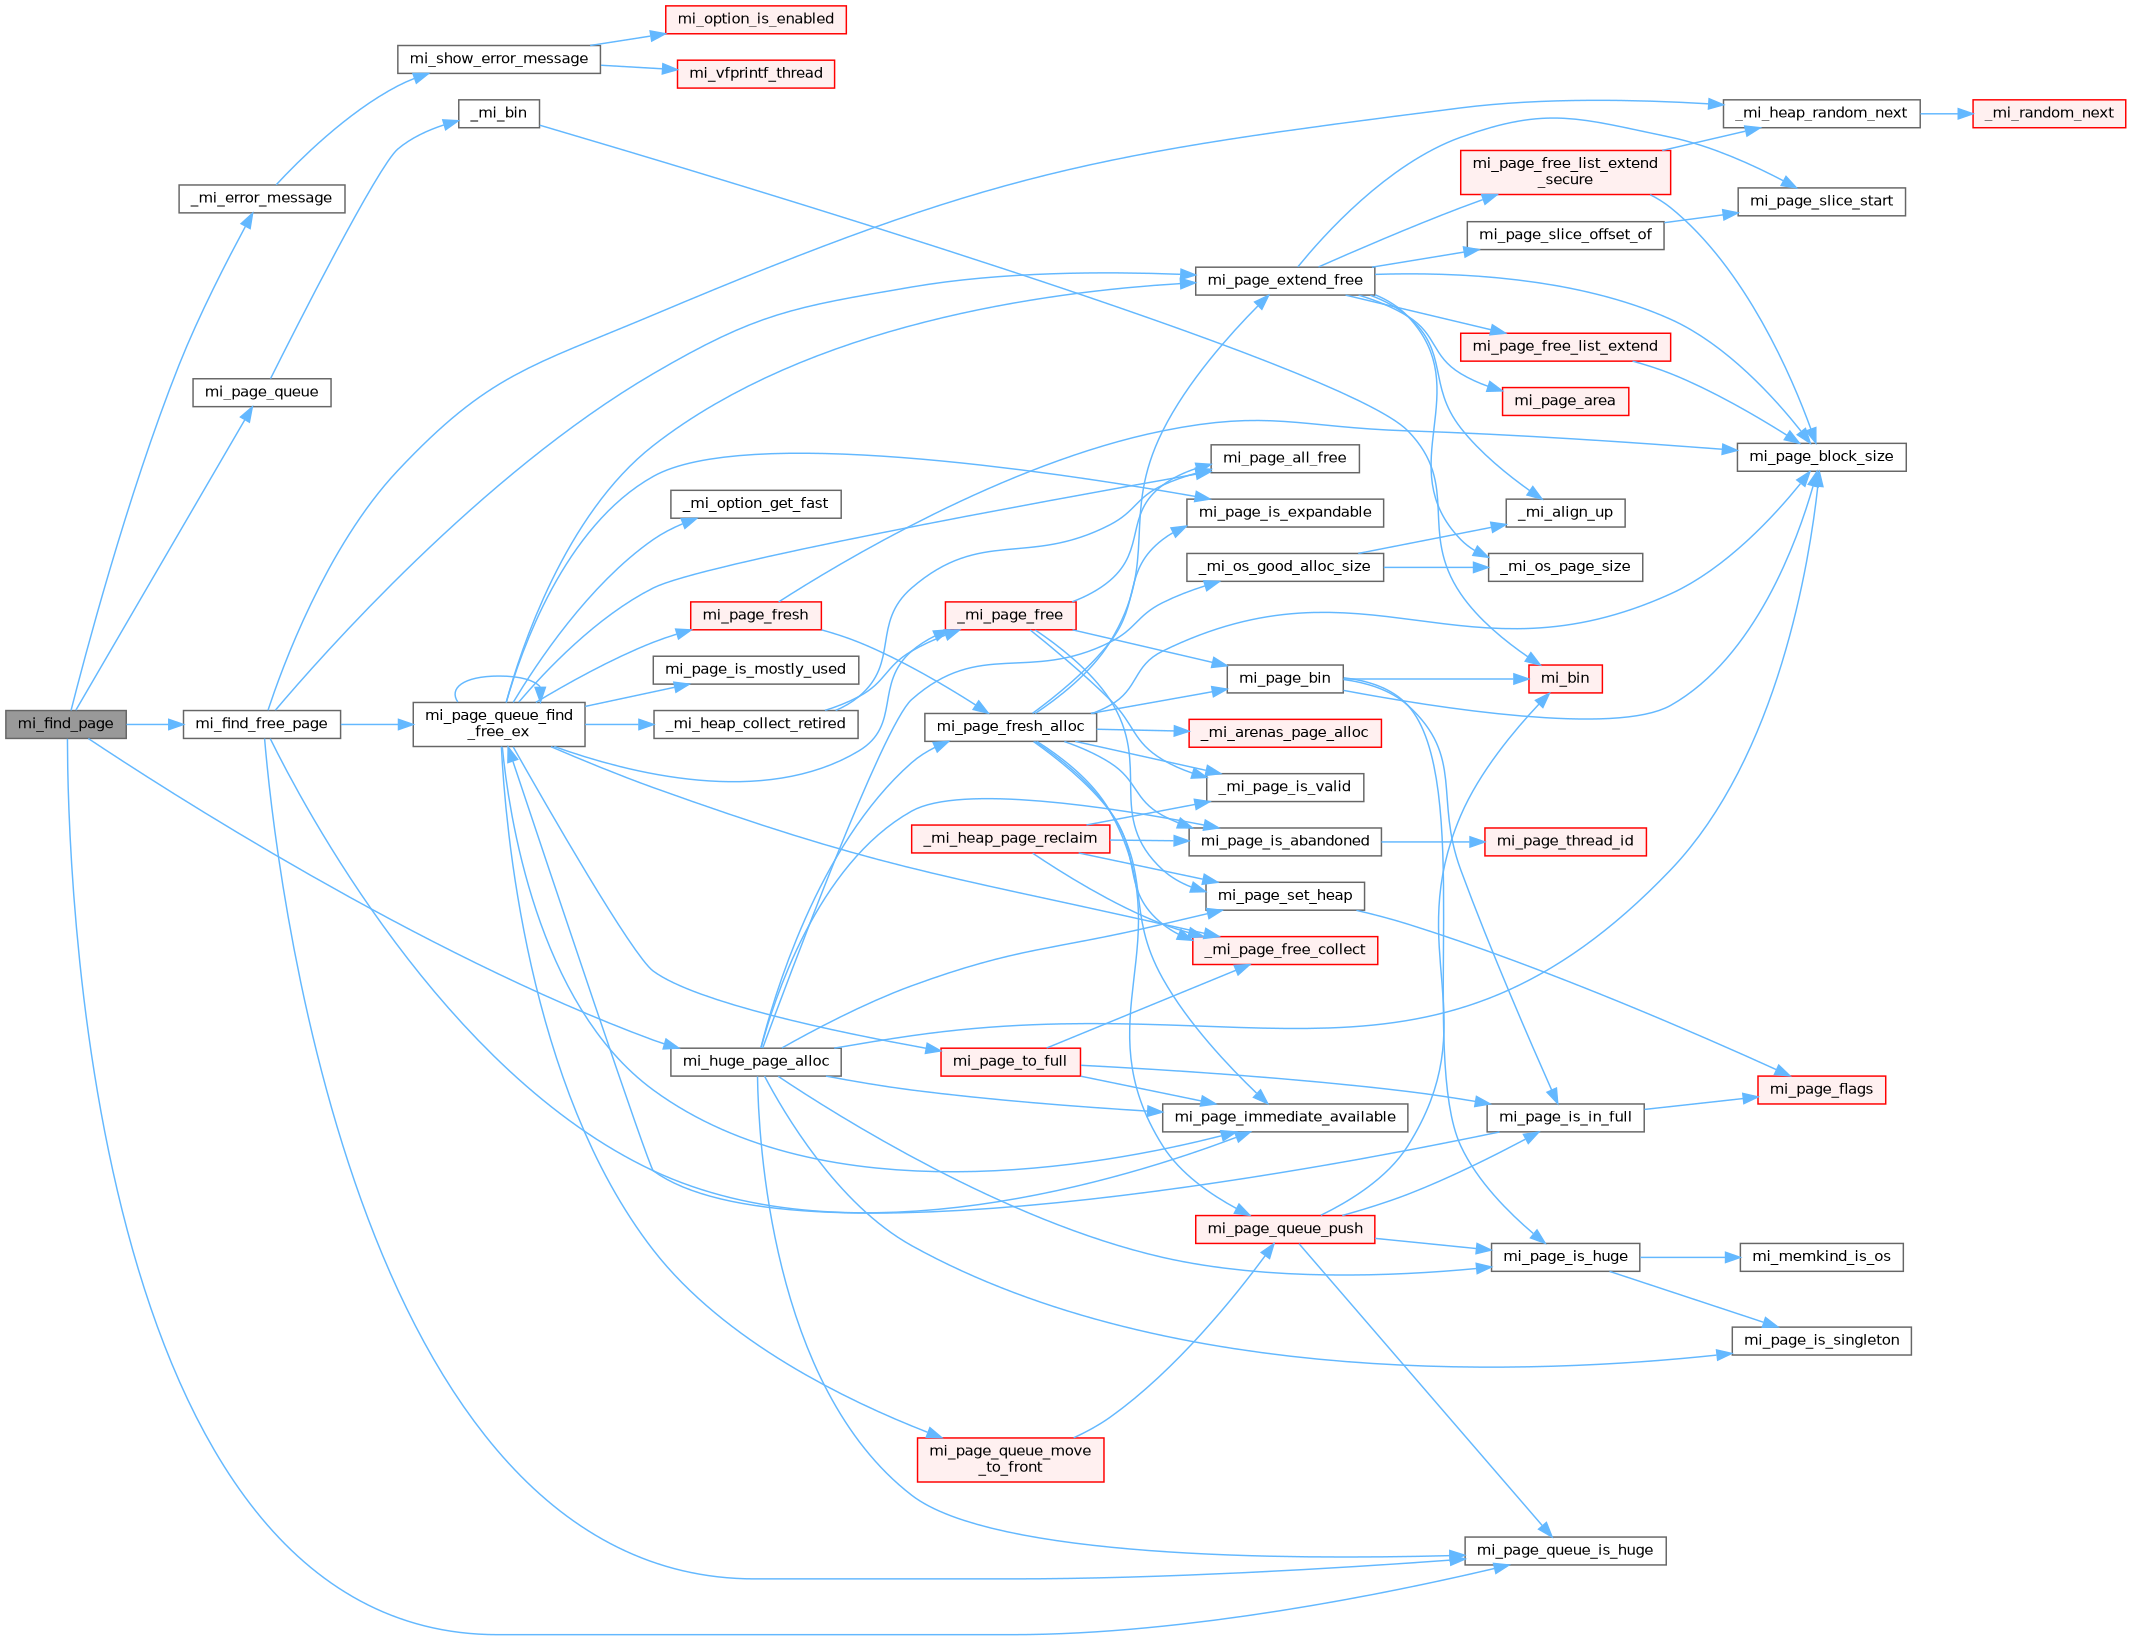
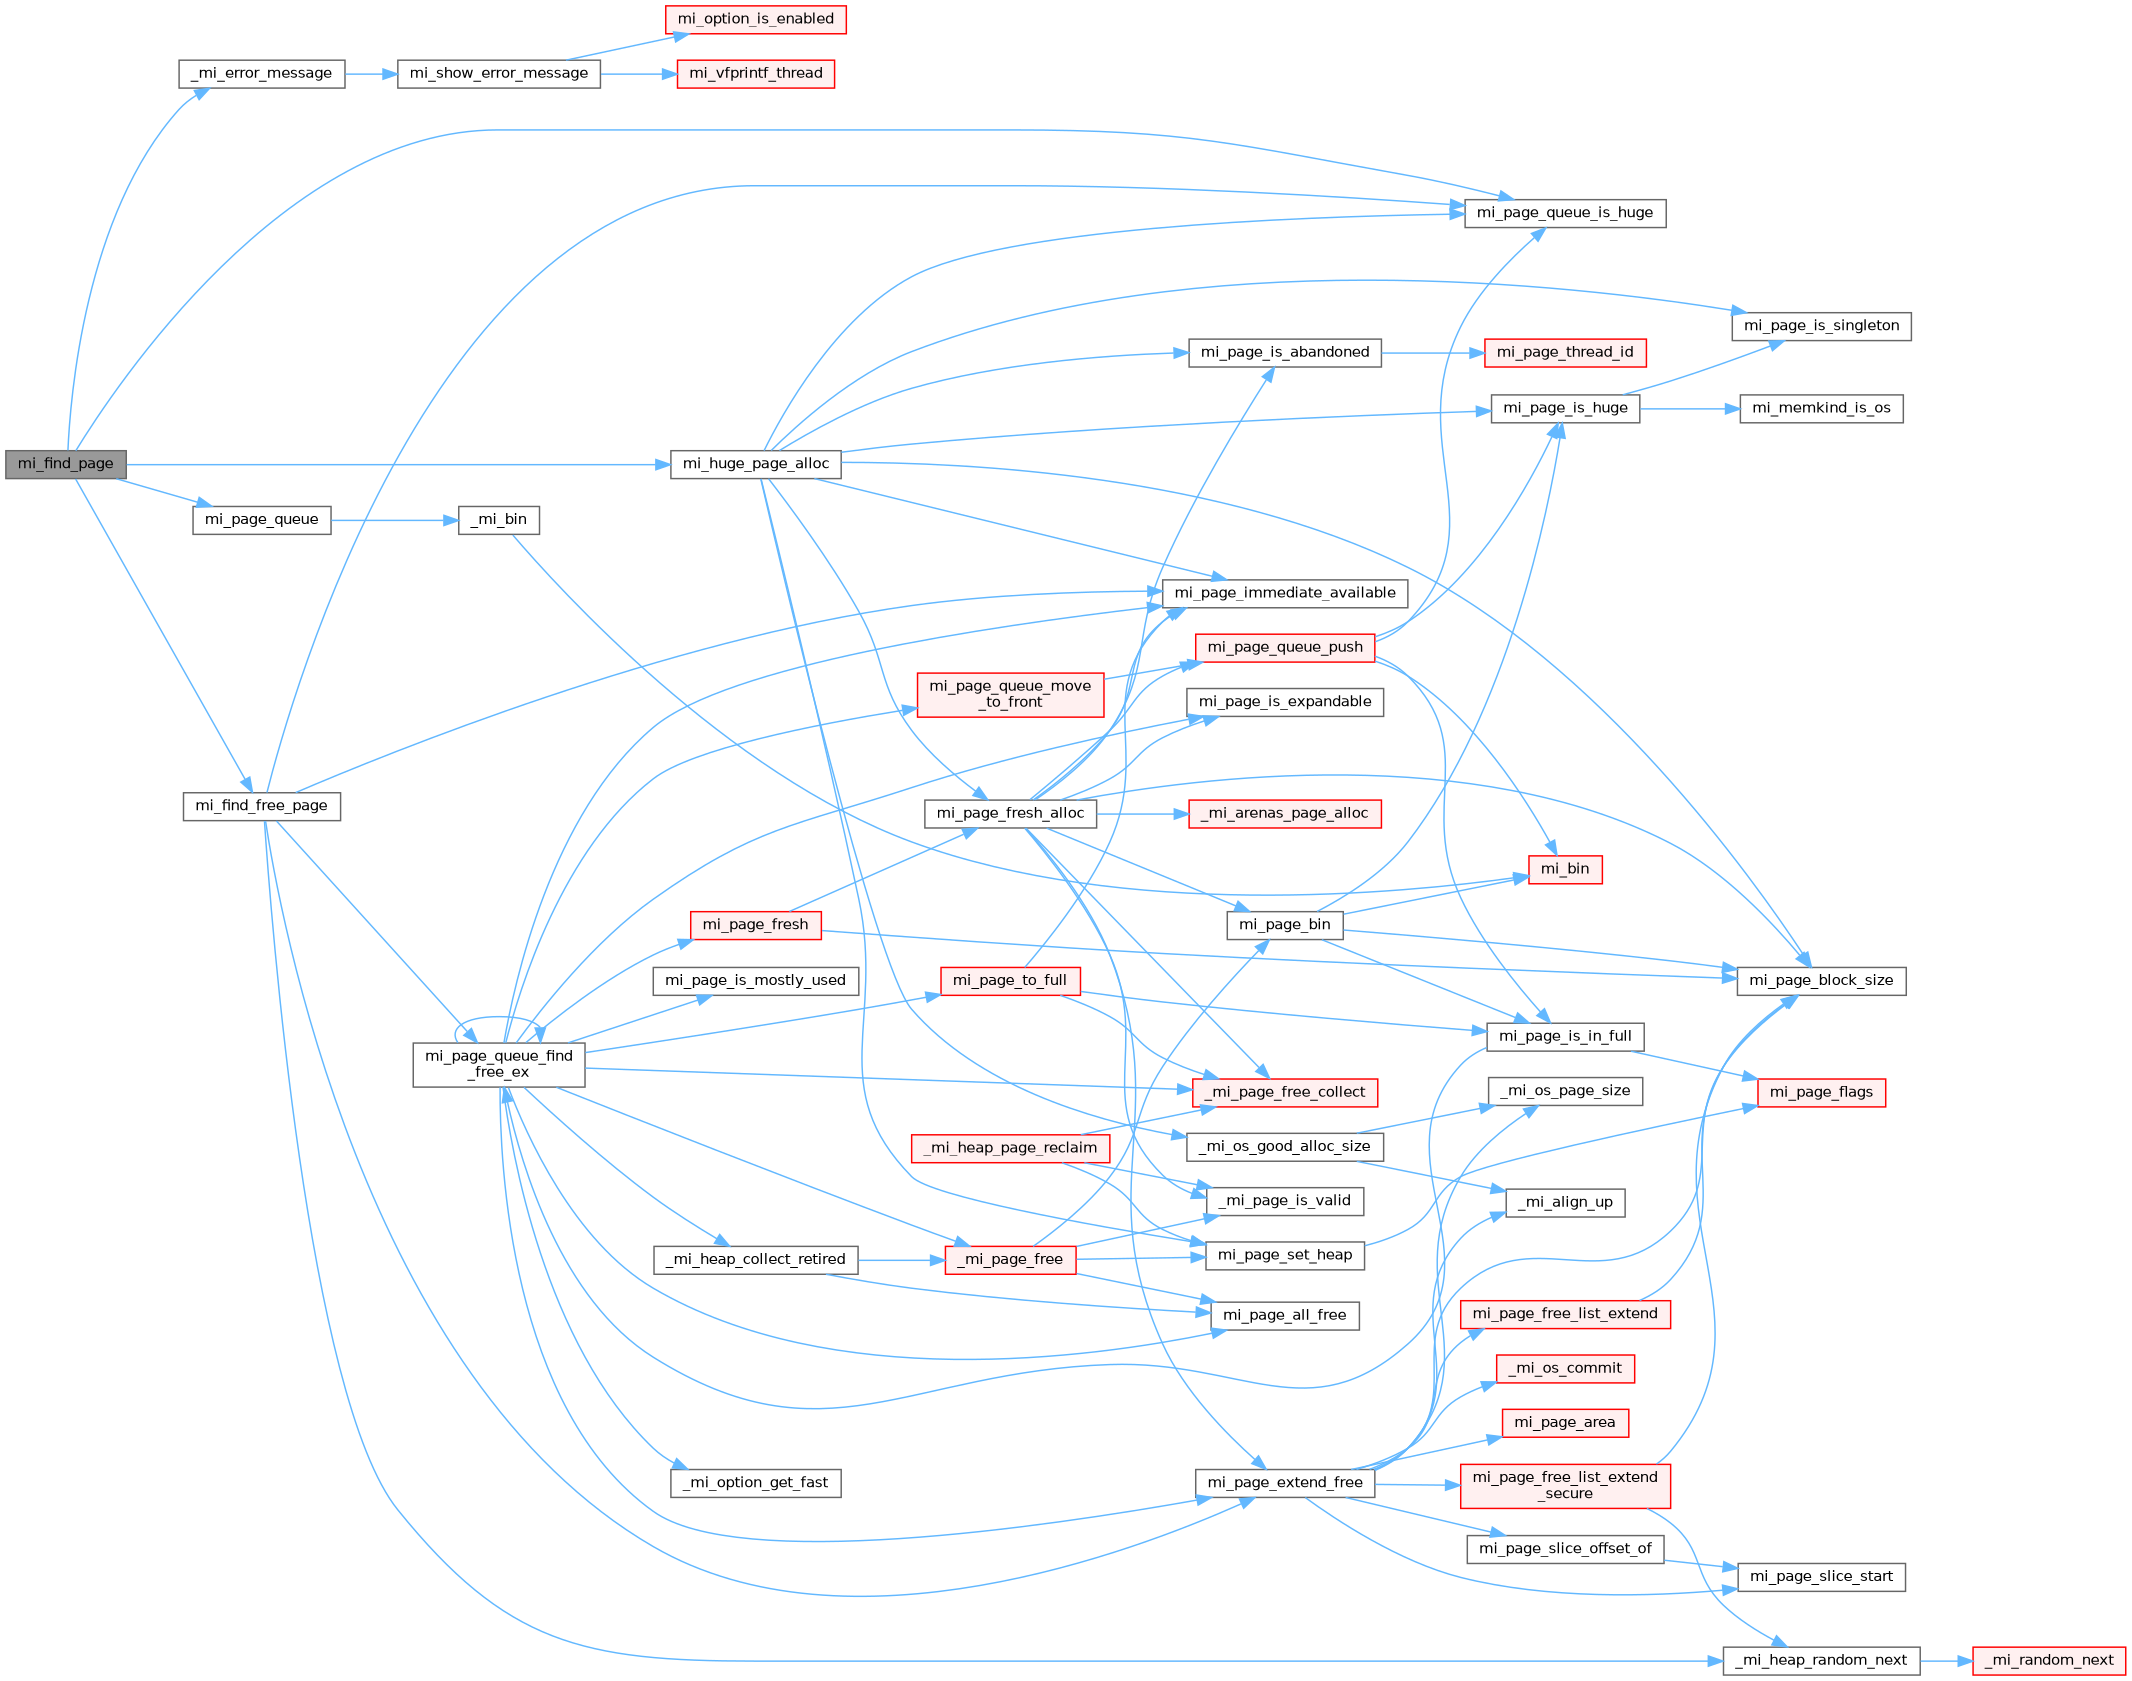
(1151, 840) -> none
none -> (1566, 1369)
